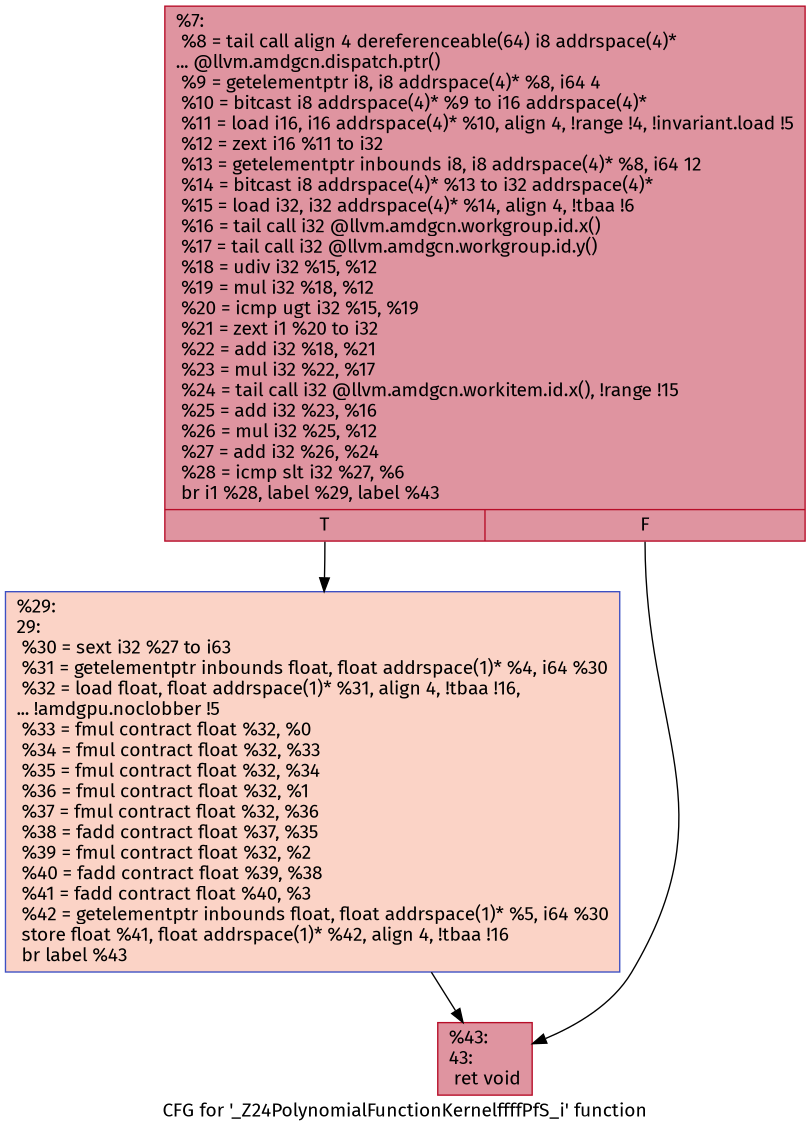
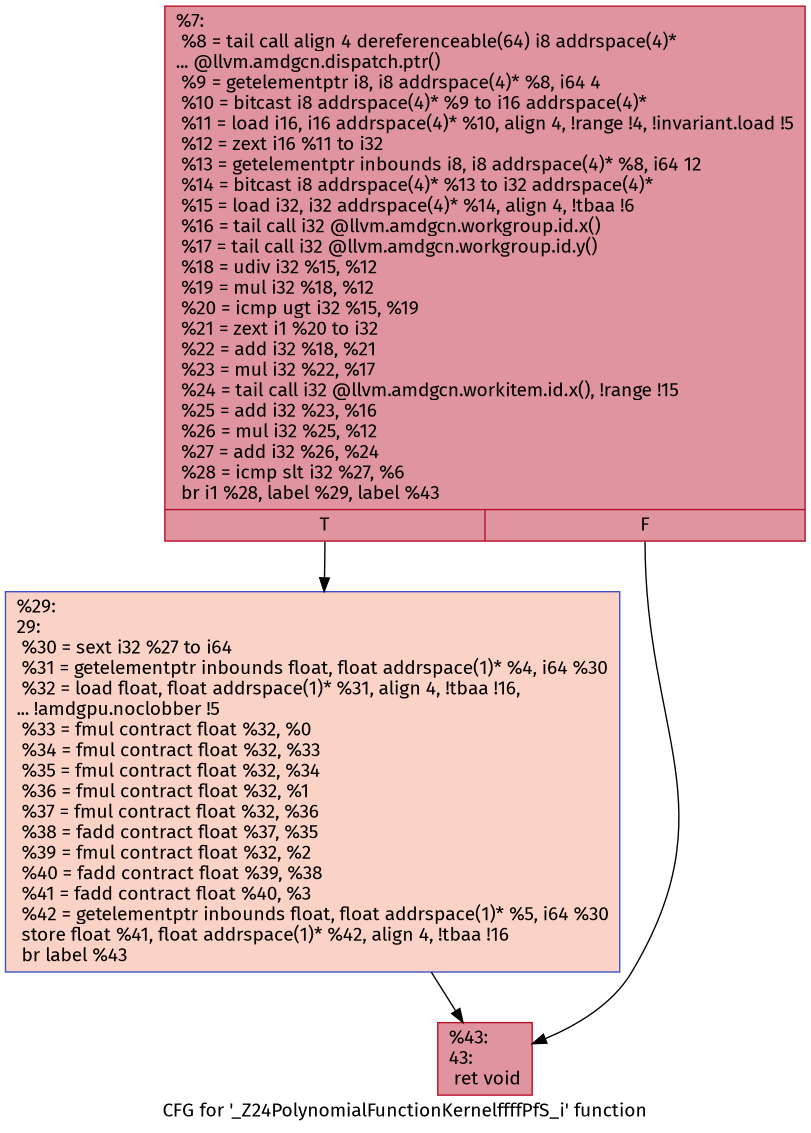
(124, 648) -> (124, 648)
